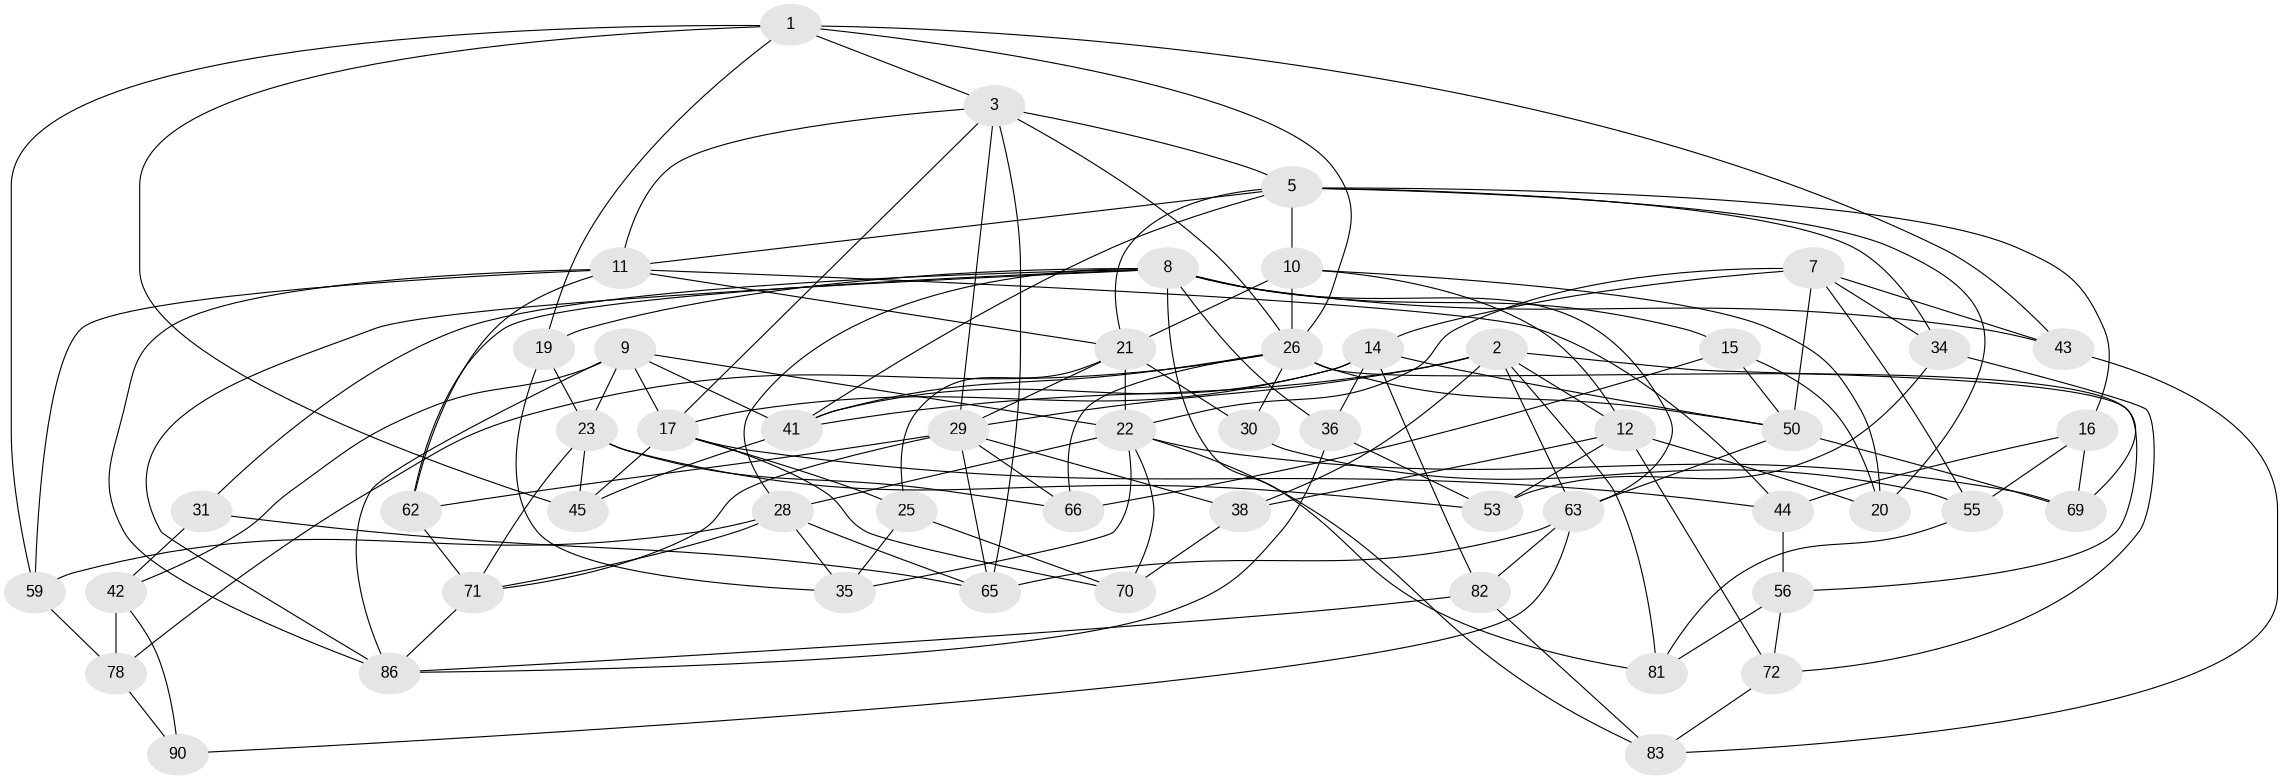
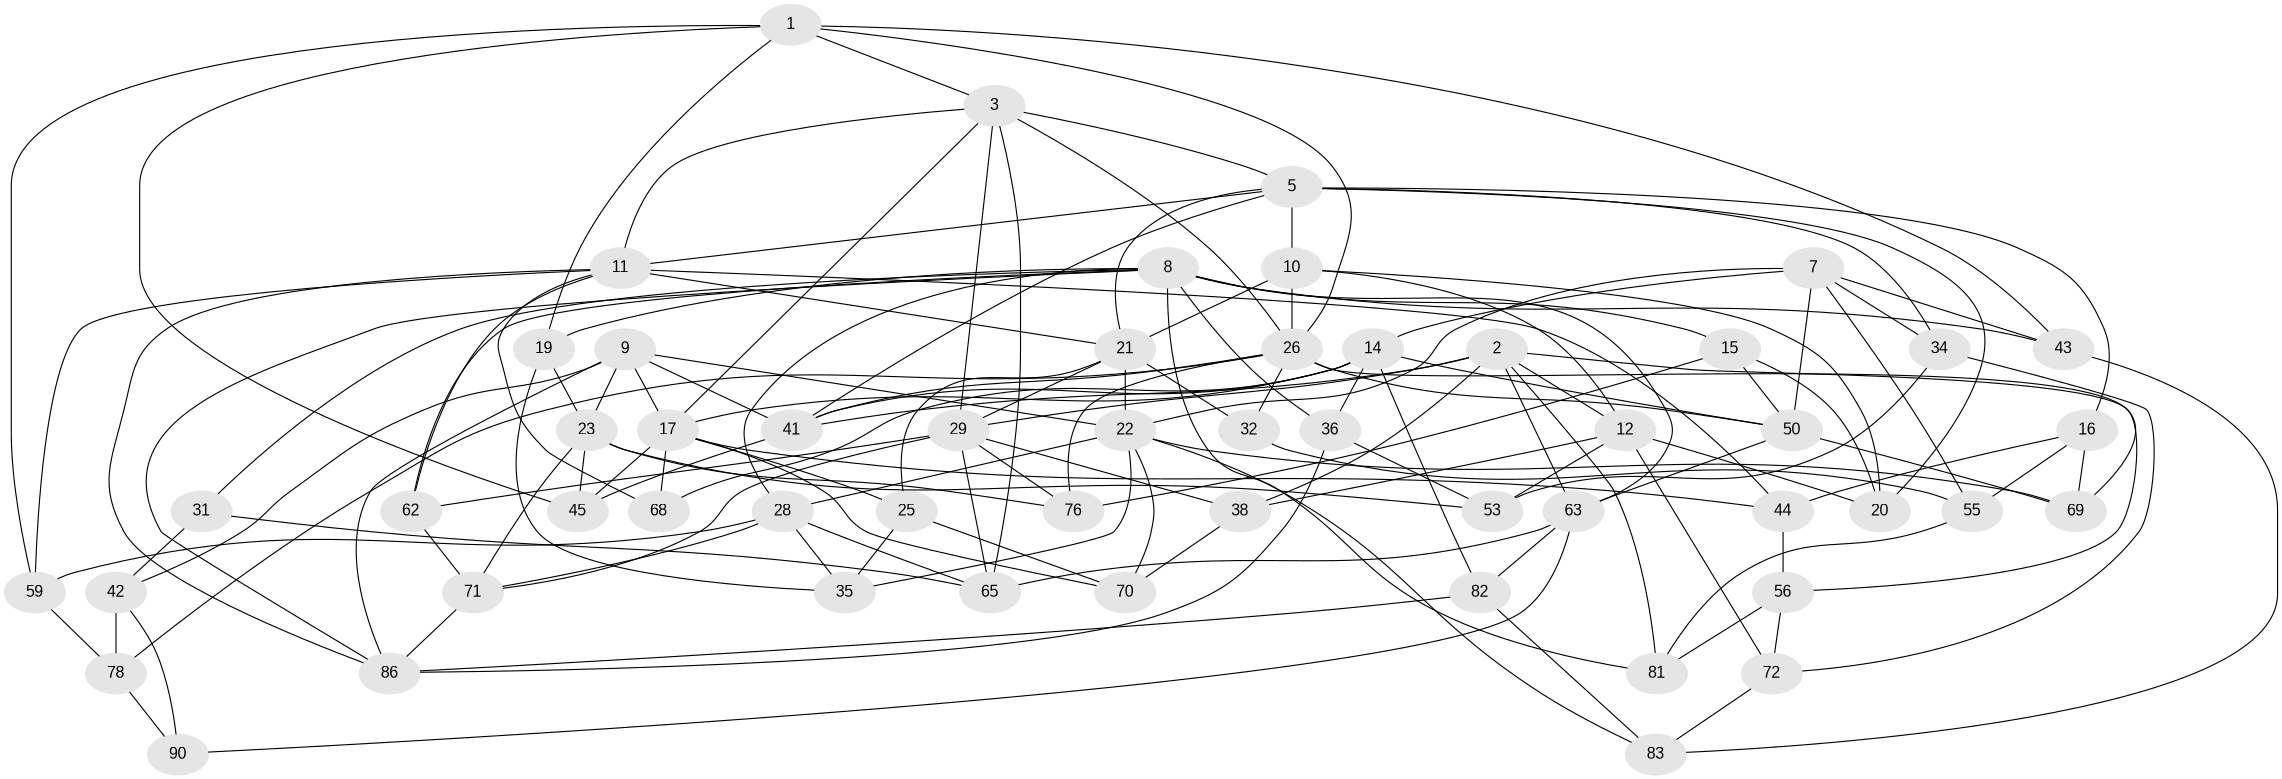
(1249, 430) -> (1249, 430)
none -> (659, 511)
(1073, 511) -> (1073, 511)
